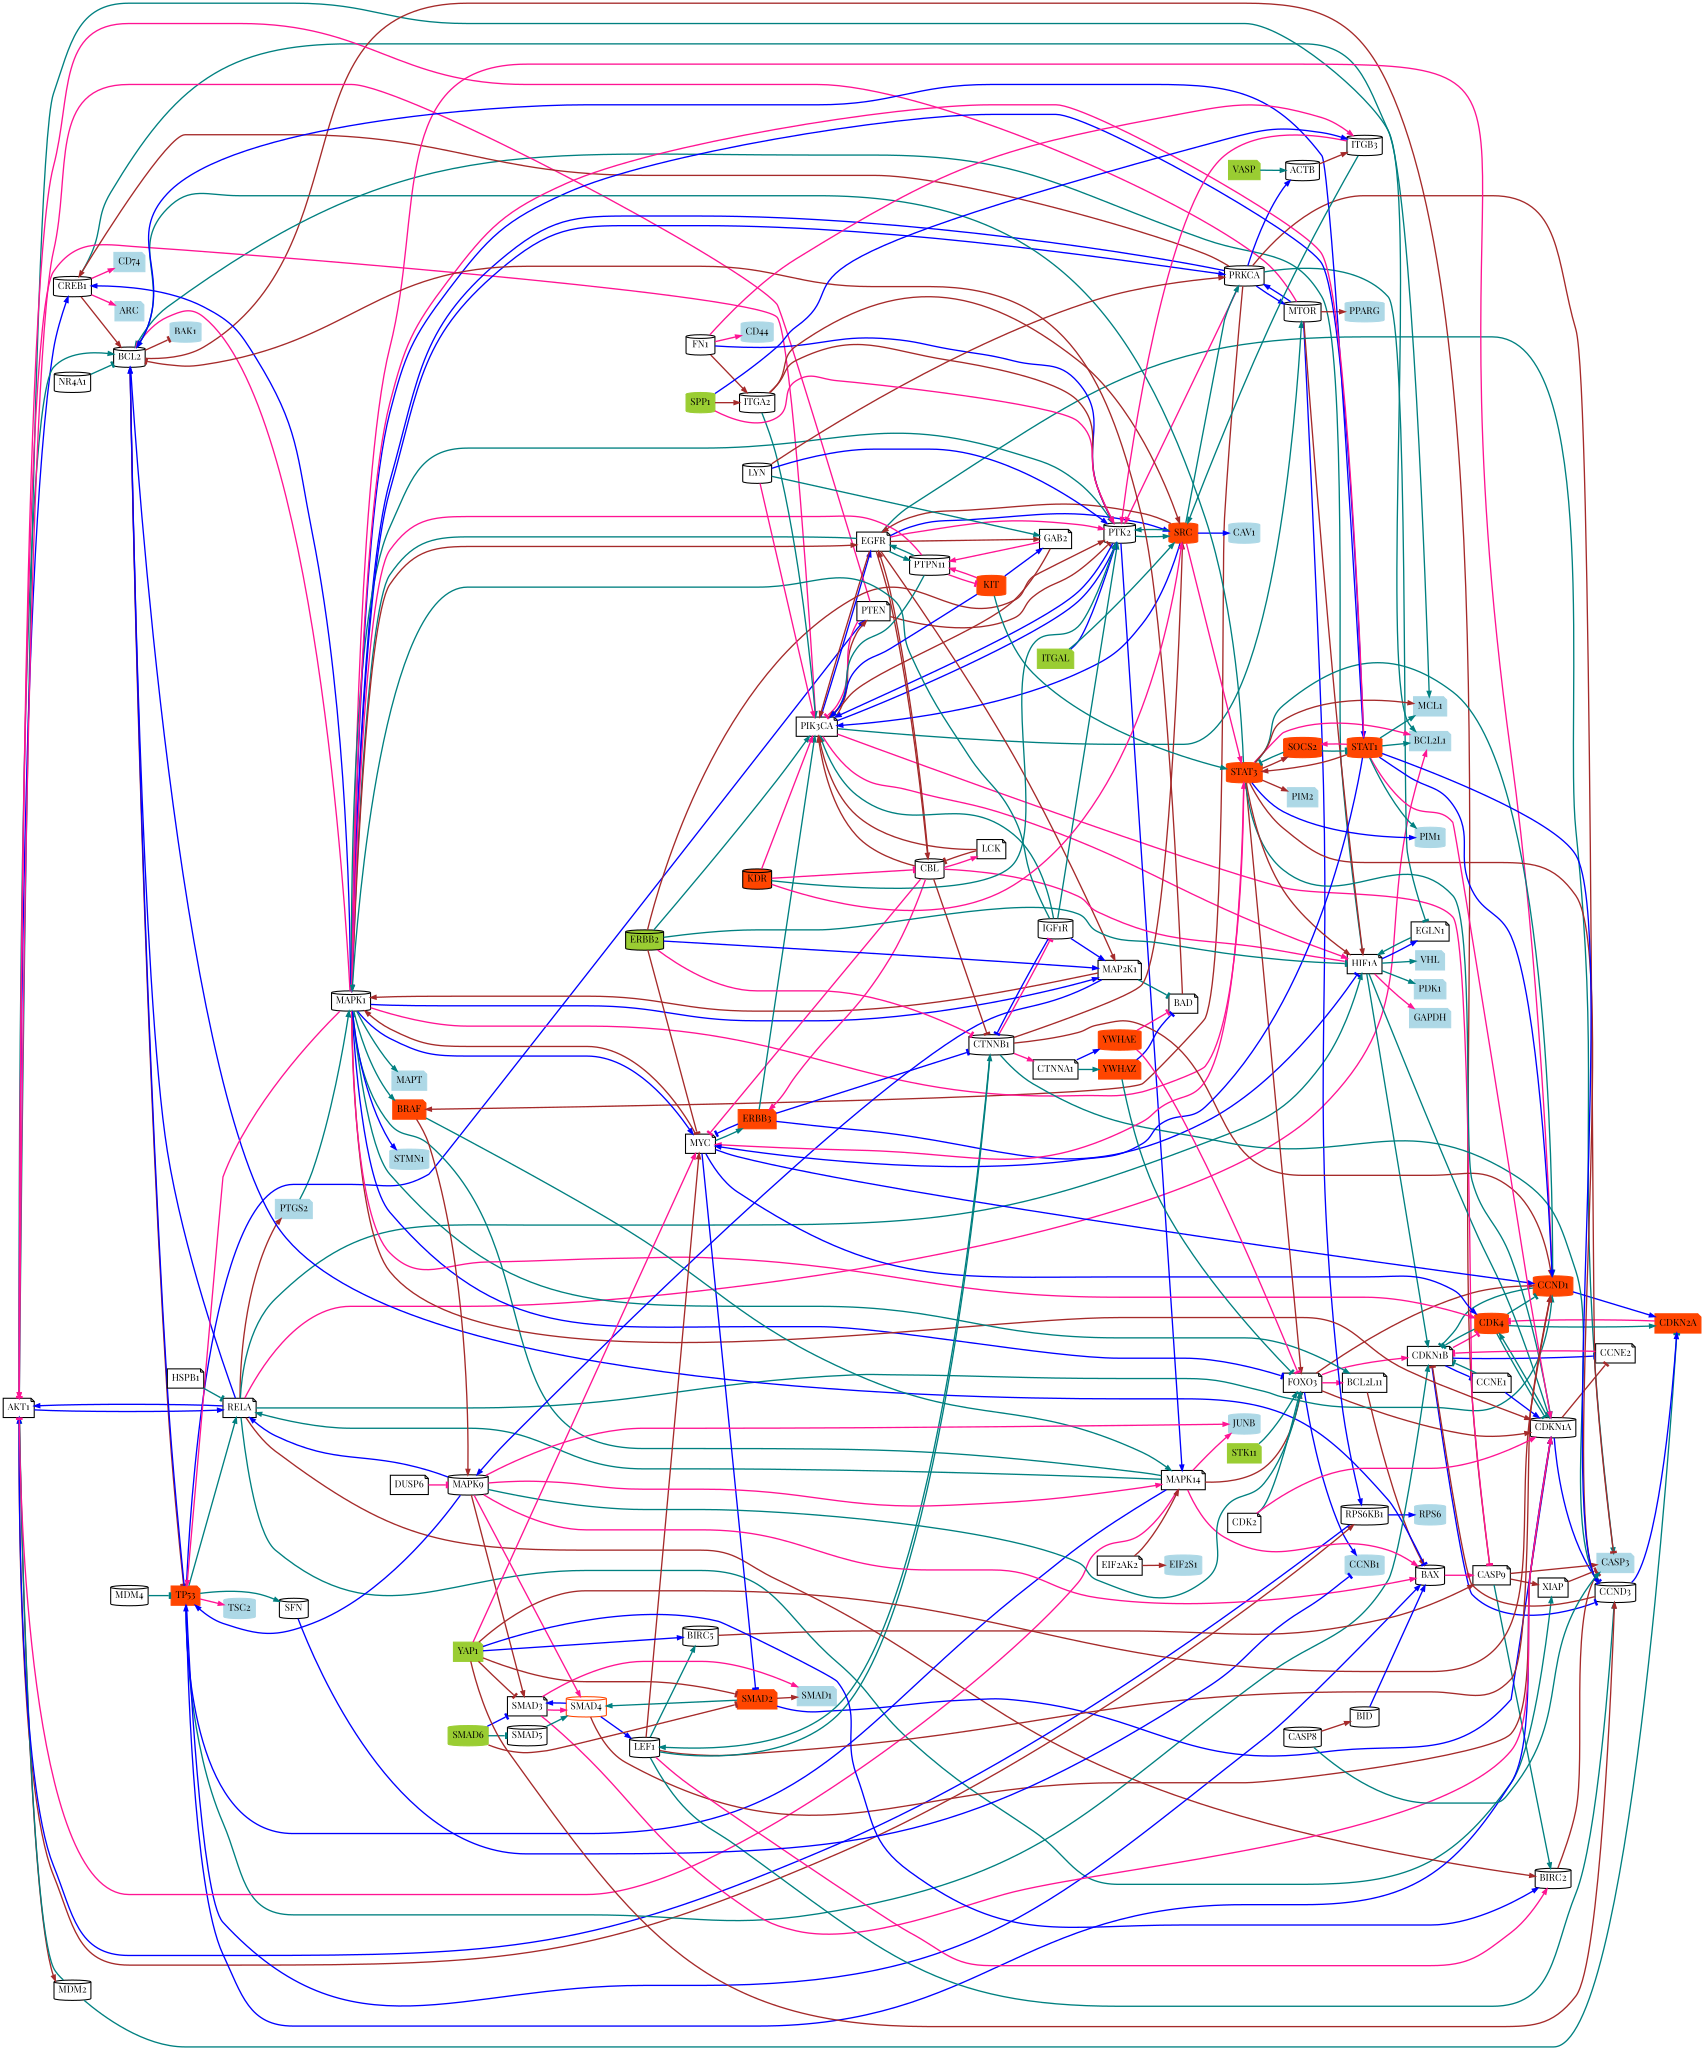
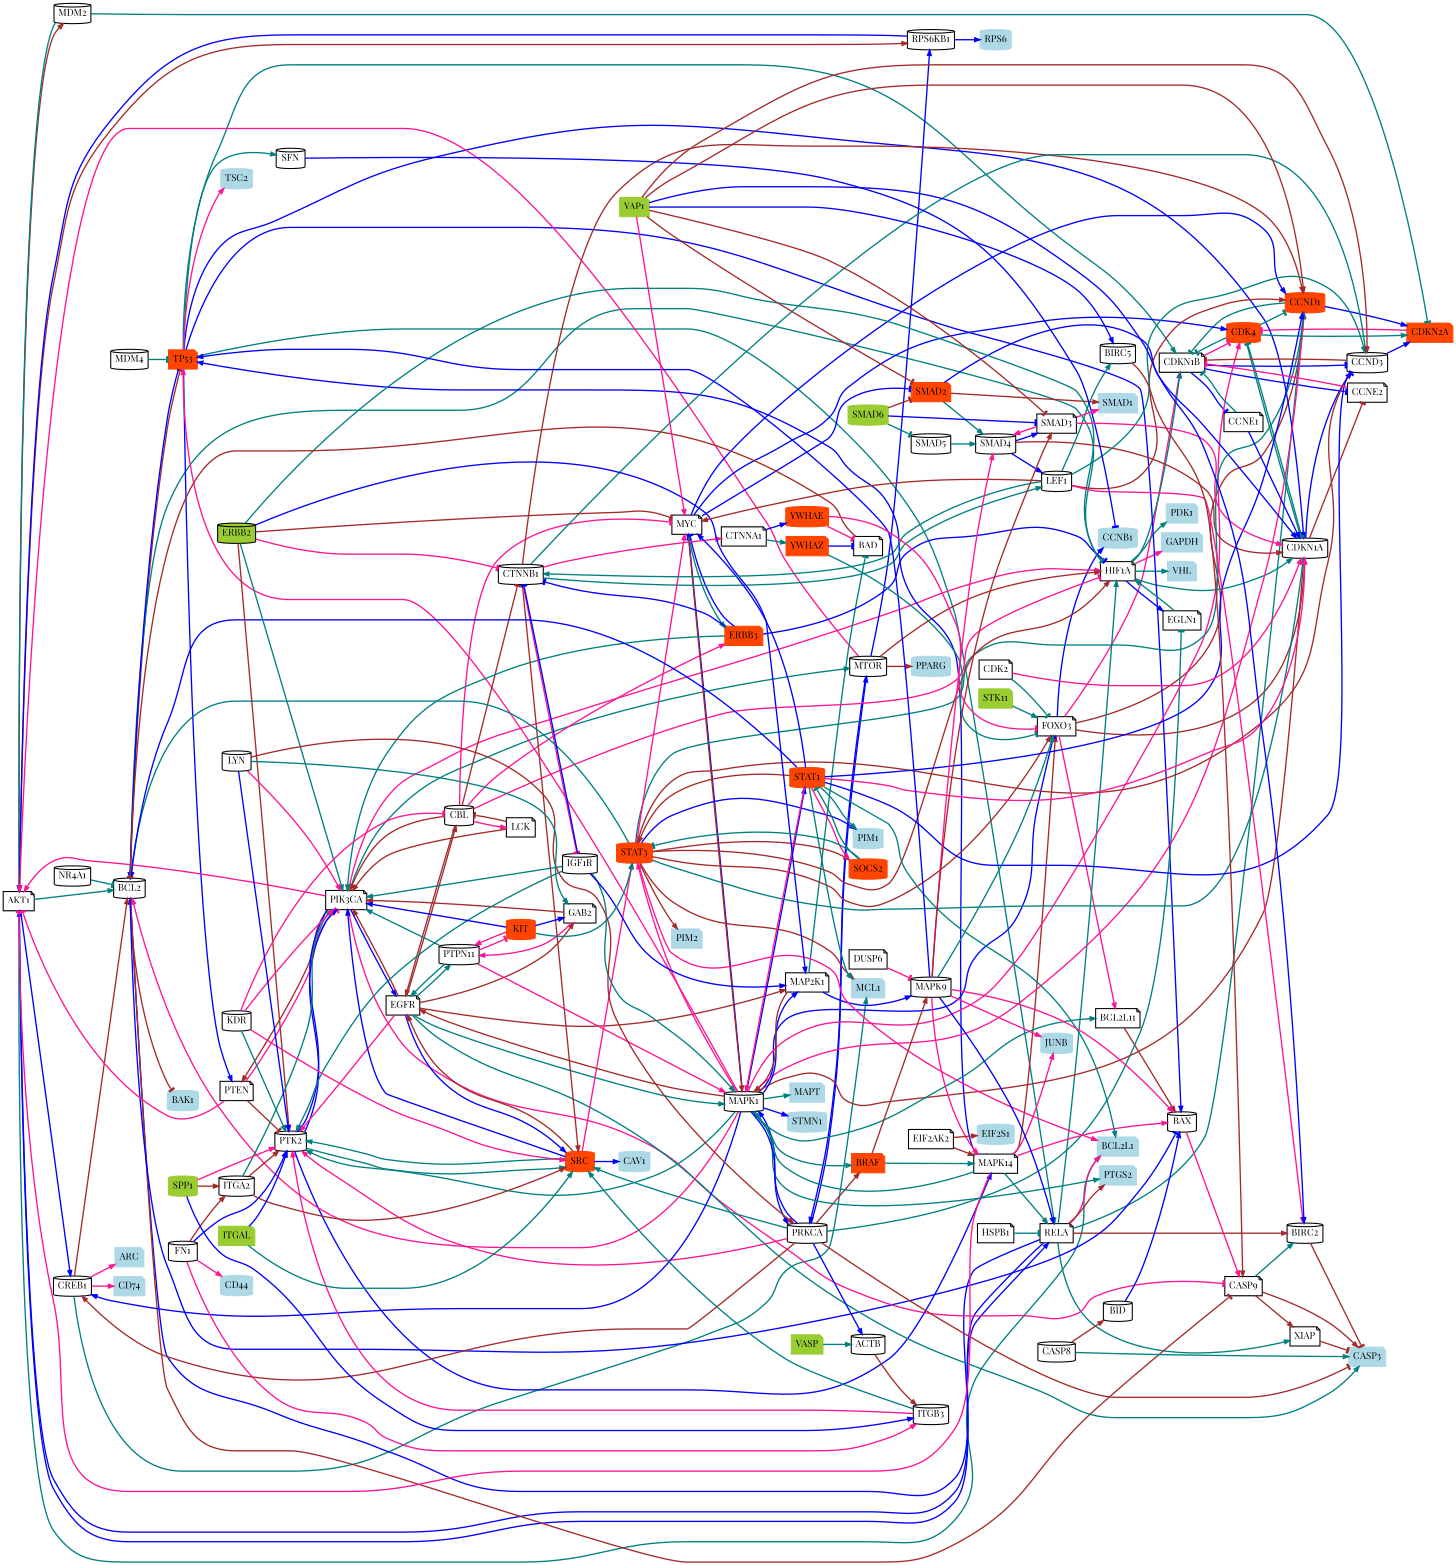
(1208, 406) -> (693, 1201)
(757, 879) -> (237, 1021)
(330, 1110) -> (897, 1205)
(1524, 1376) -> (1276, 442)
(586, 1707) -> (996, 444)
